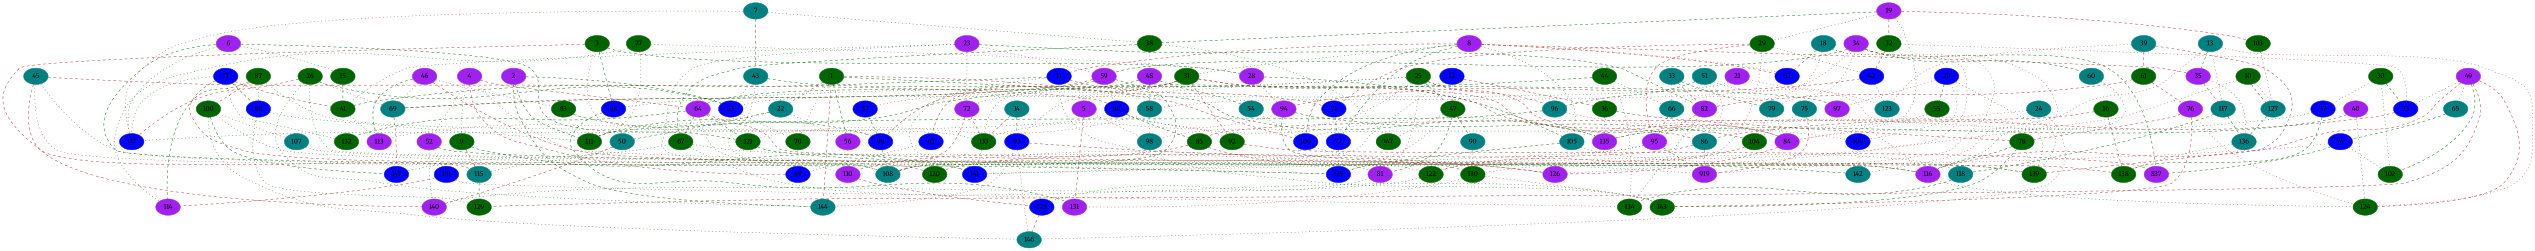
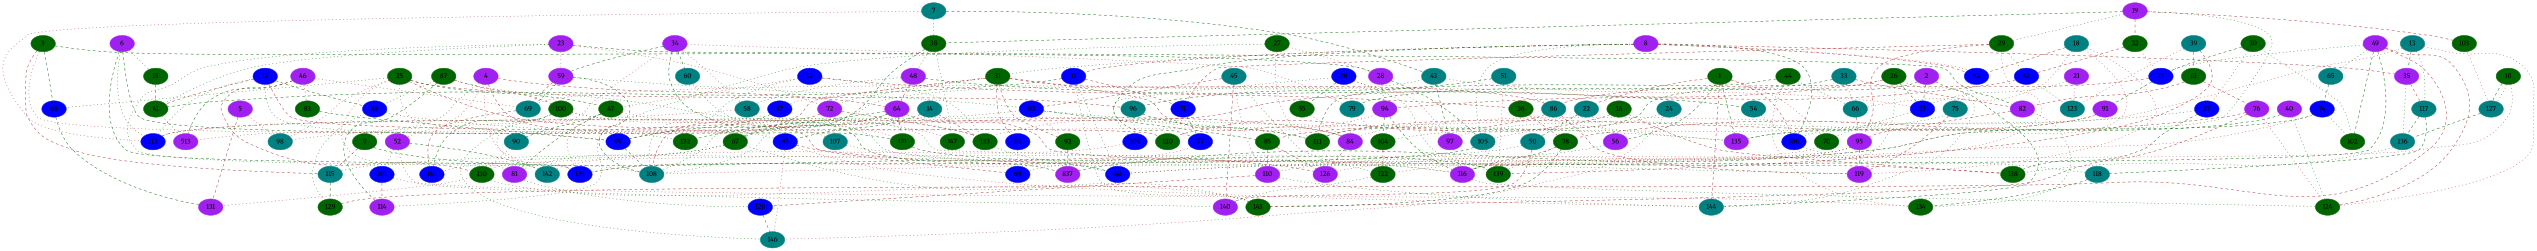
(923, 90) -> (904, 94)
none -> (2105, 109)
(379, 142) -> (186, 142)
(2287, 144) -> (2147, 160)
(1704, 174) -> (1859, 174)
